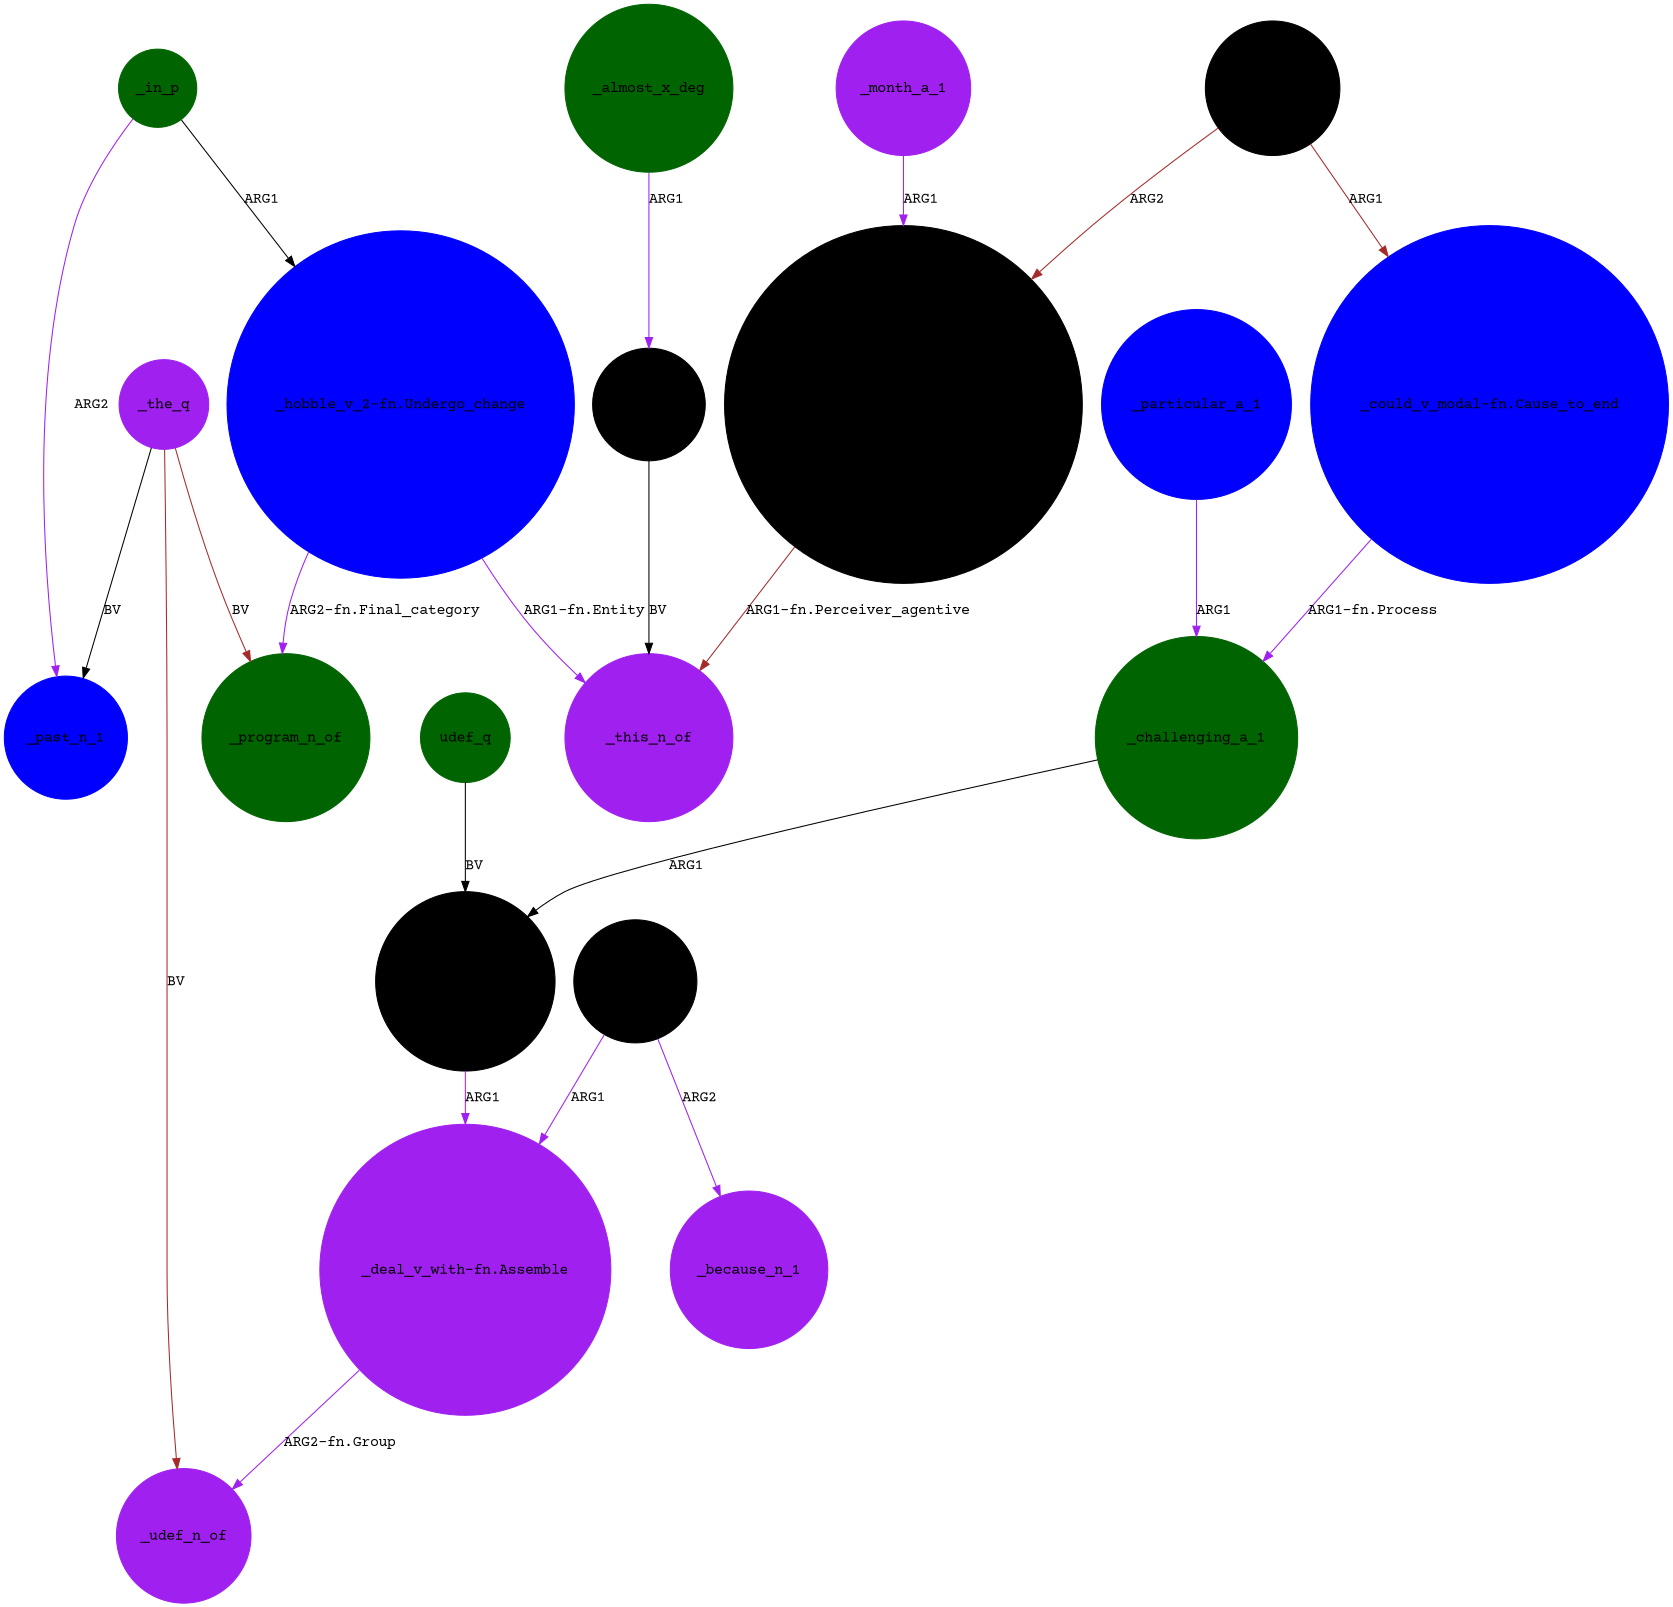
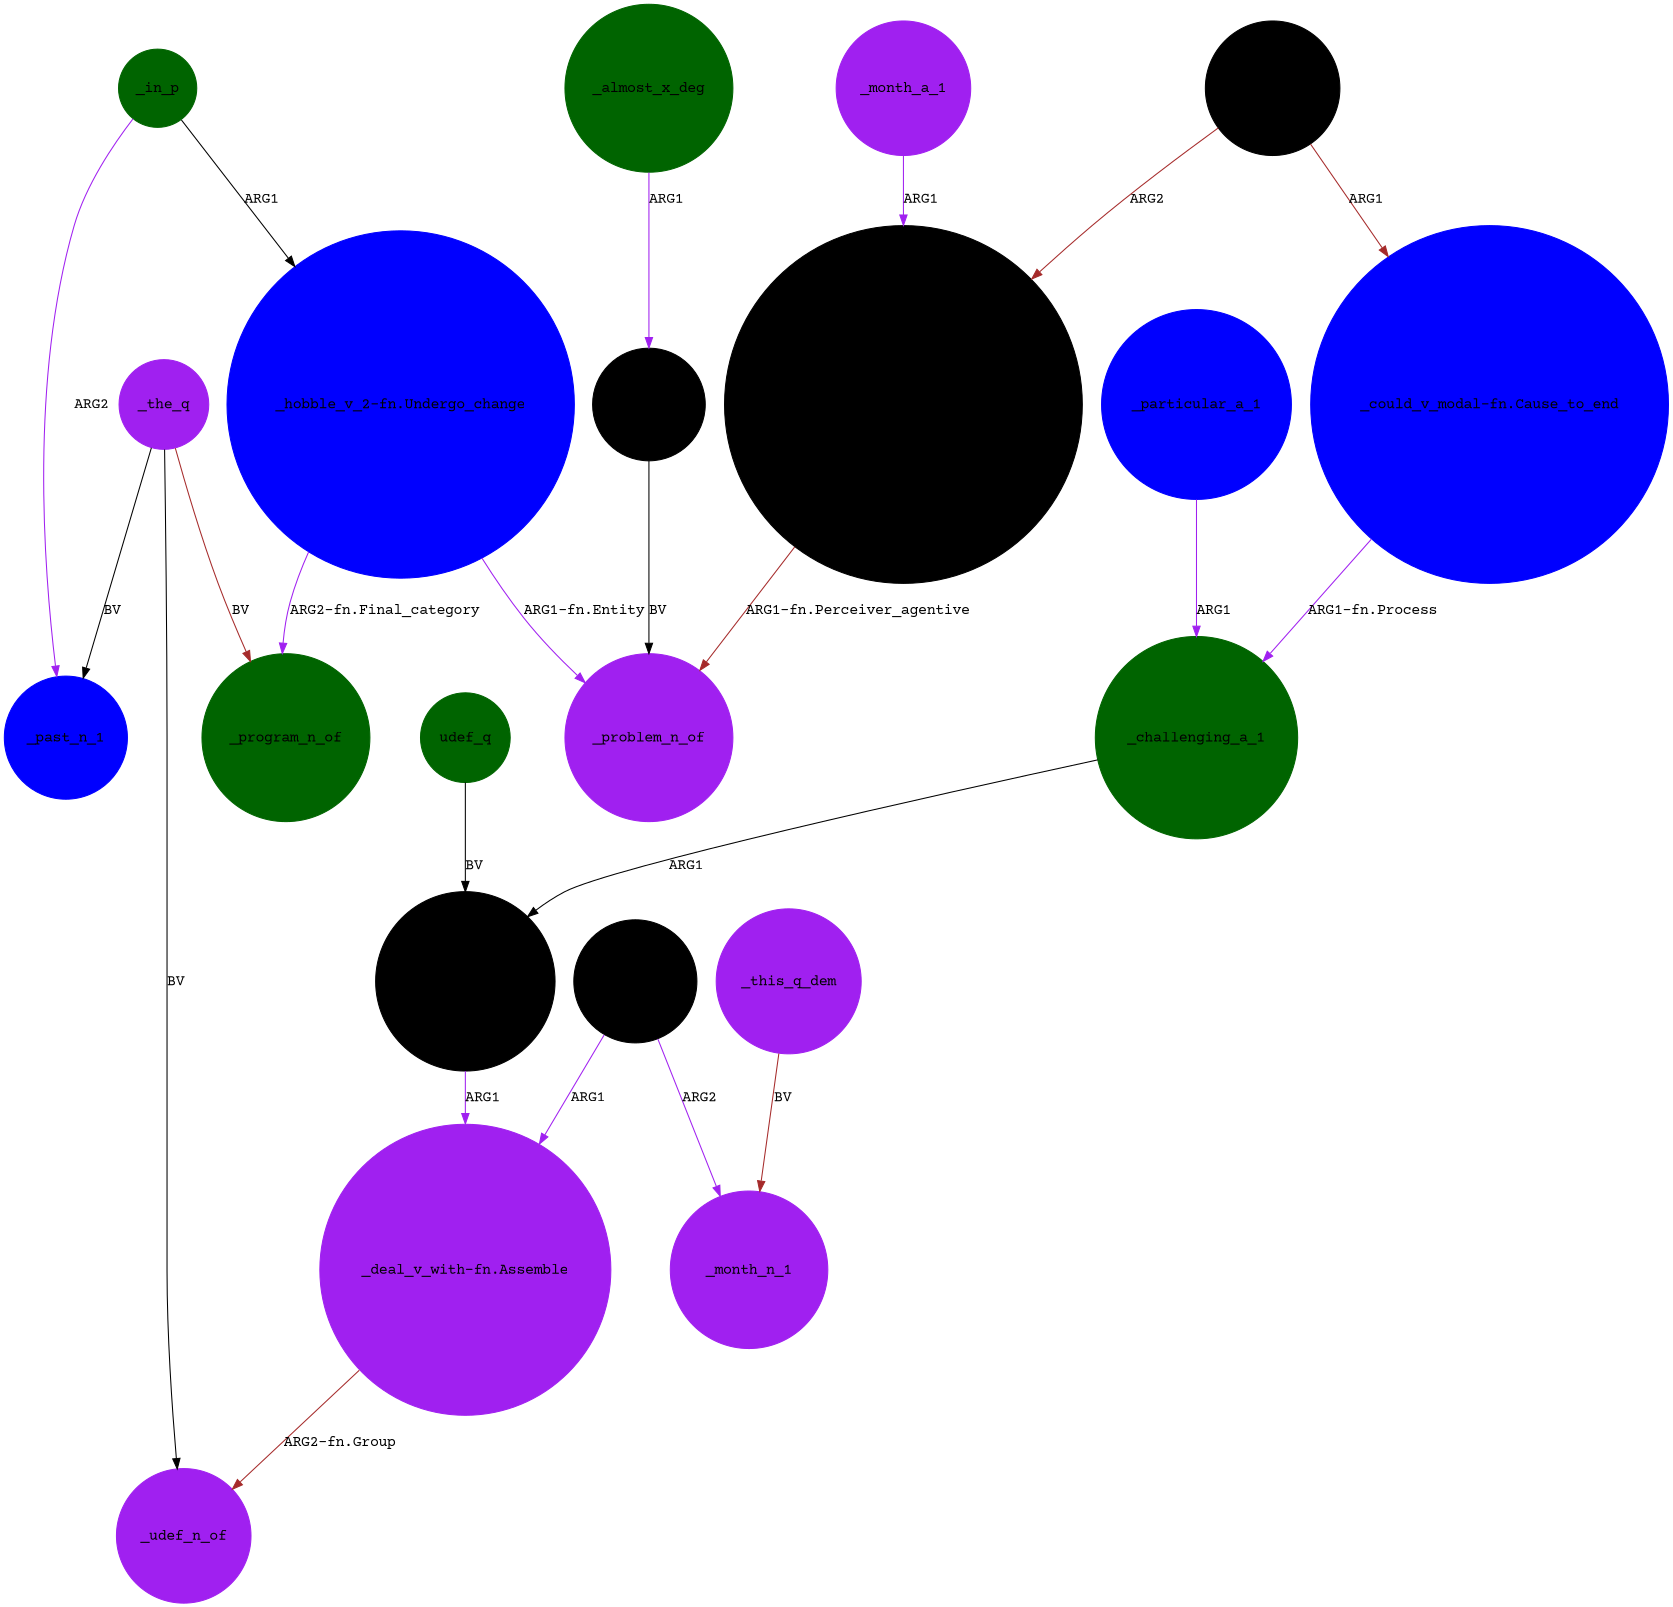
(649, 738) -> (649, 738)
(167, 954) -> (167, 954)
none -> (789, 981)
(749, 1270) -> (749, 1270)
(300, 1426) -> (300, 1426)
